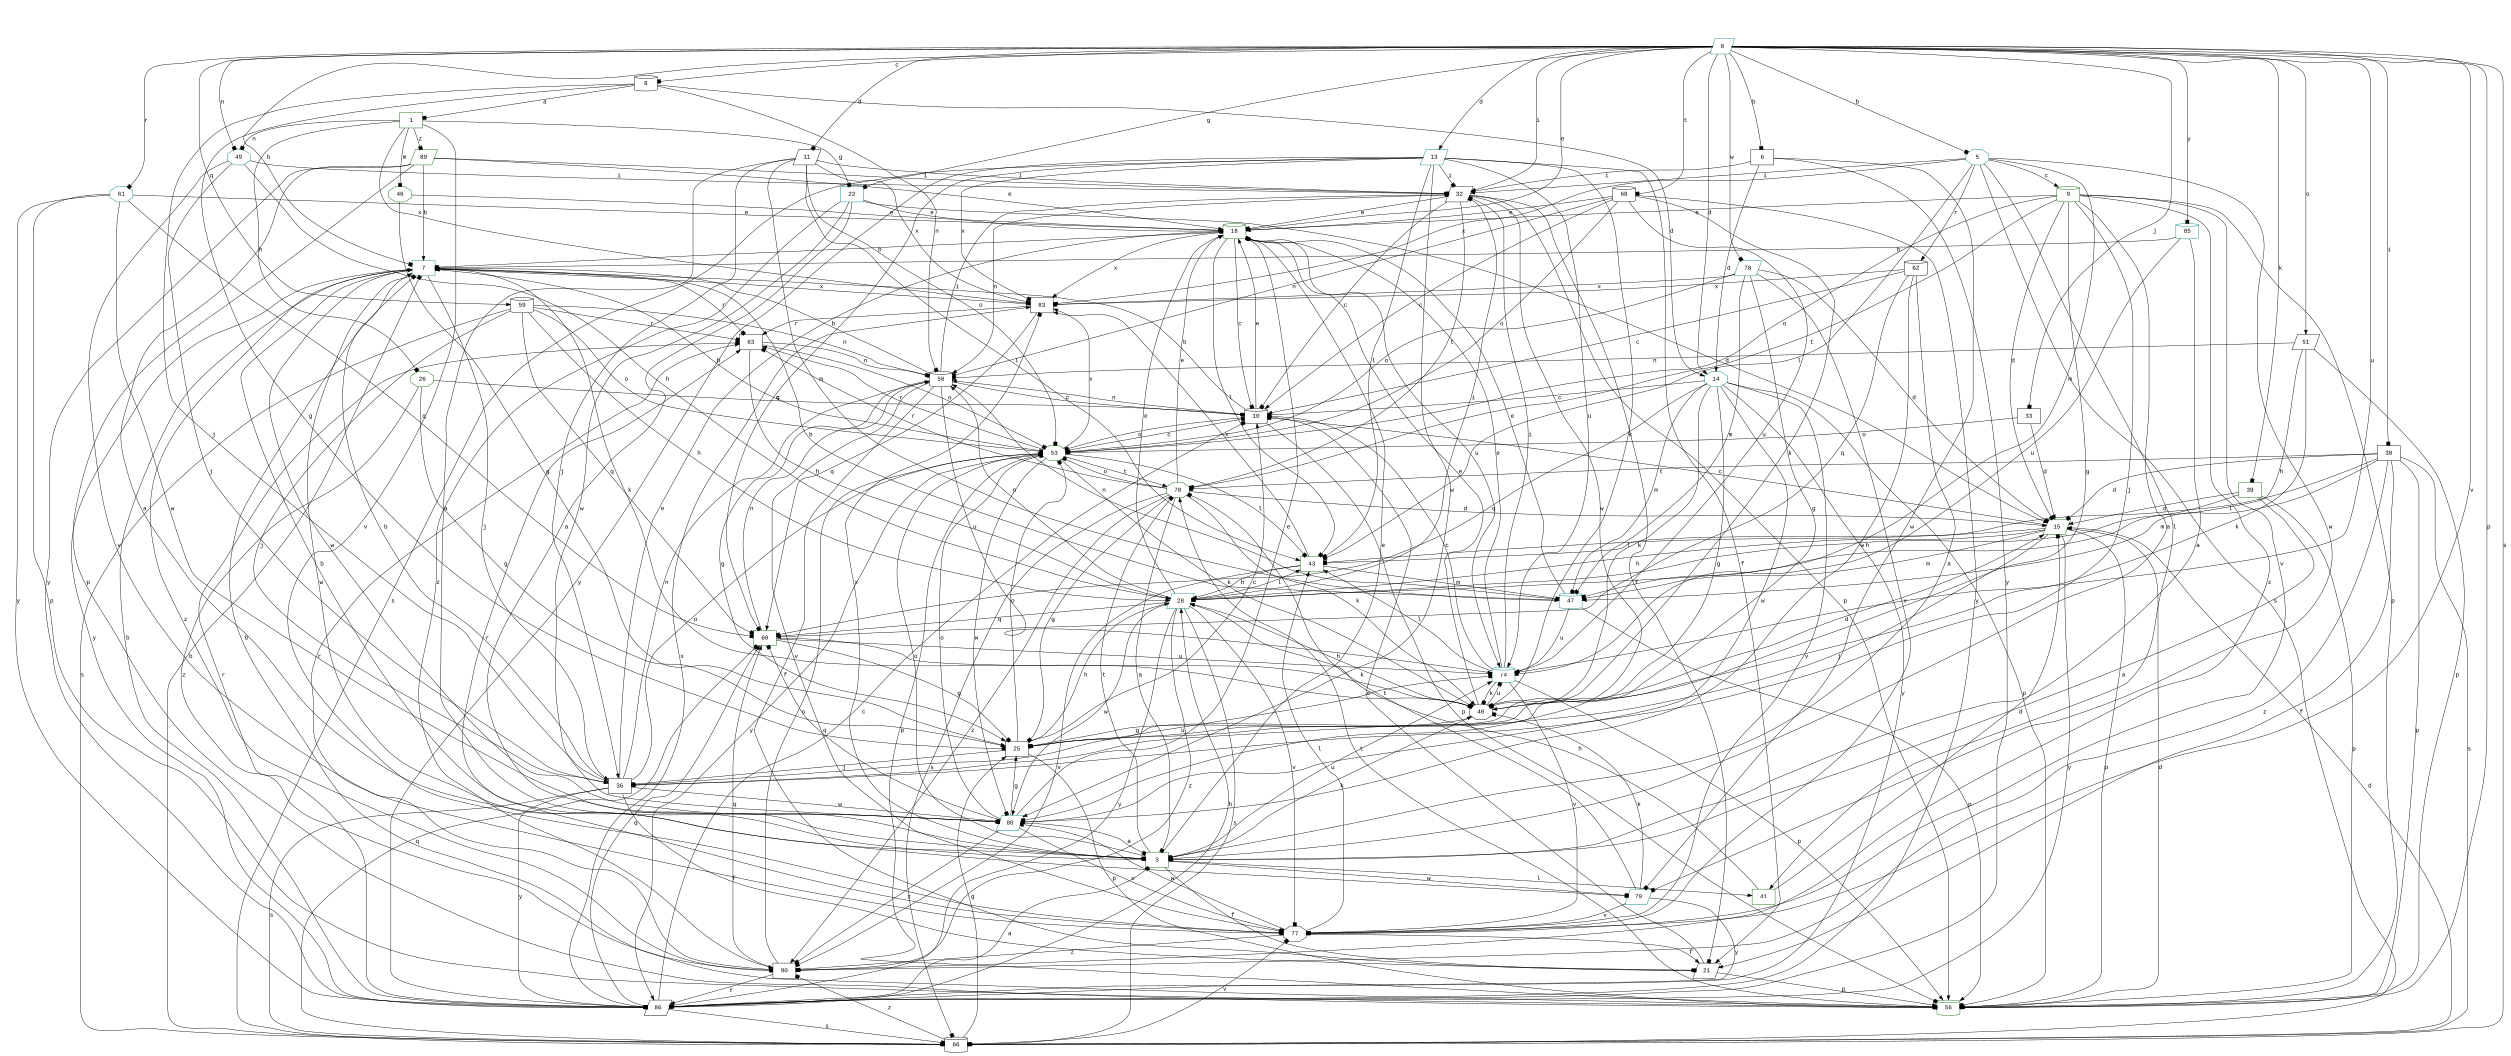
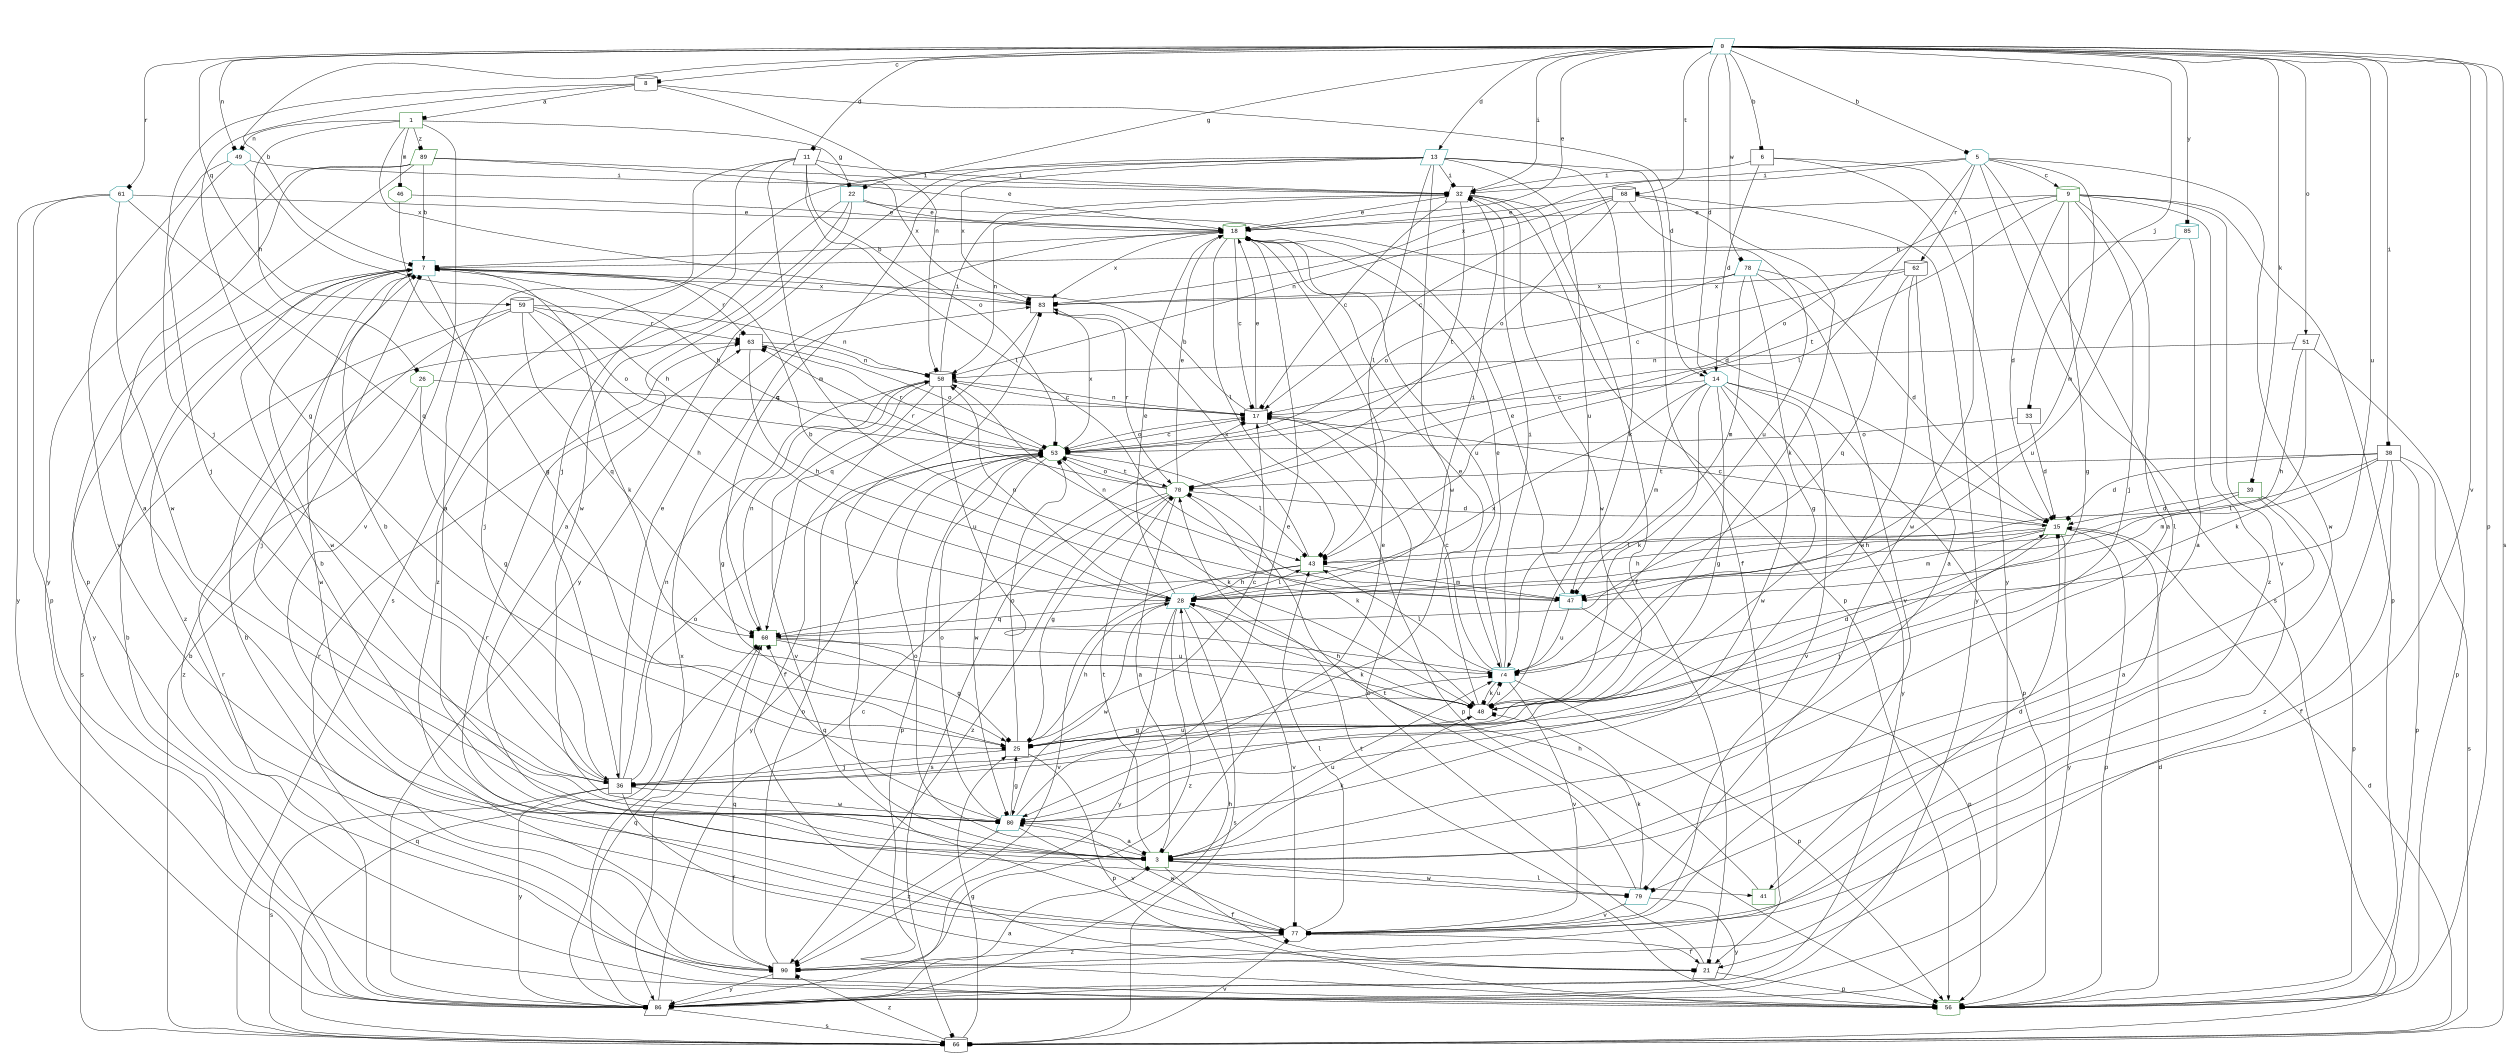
(730, 290) -> none
(897, 314) -> (1125, 375)
(1256, 416) -> (1256, 416)
(1494, 509) -> (1494, 509)
